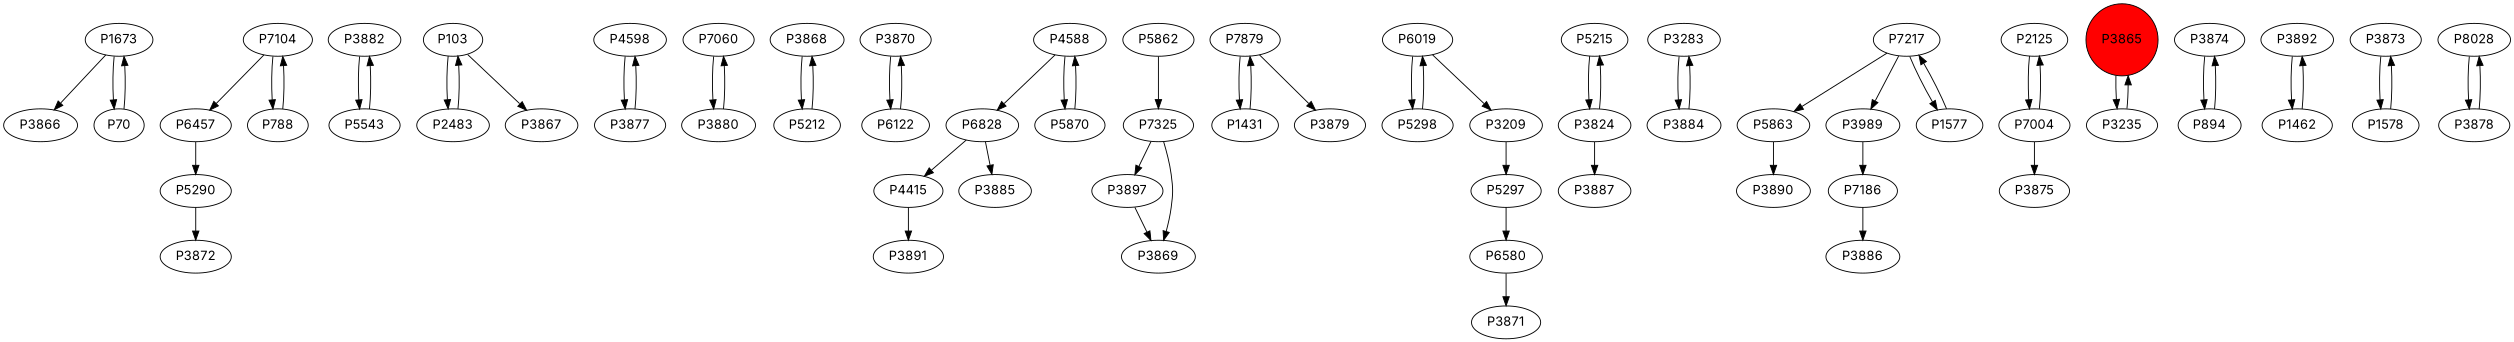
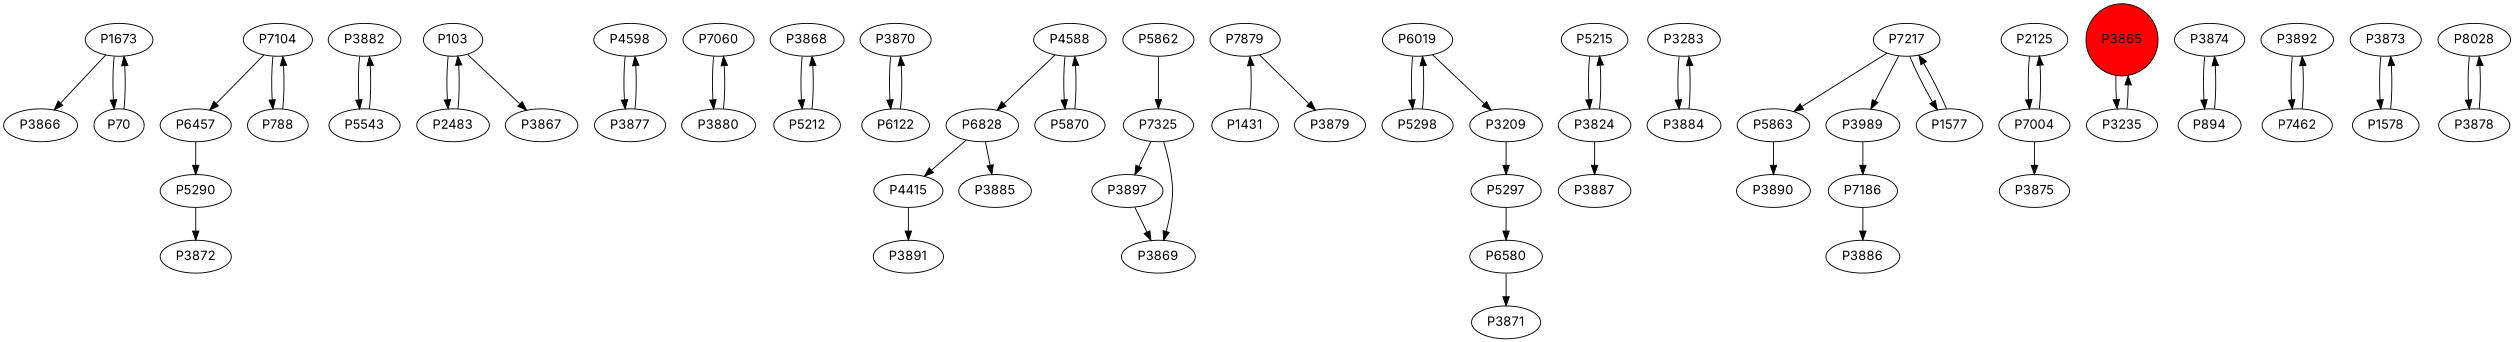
(1239, 78) -> none
(2297, 125) -> (2297, 125)
